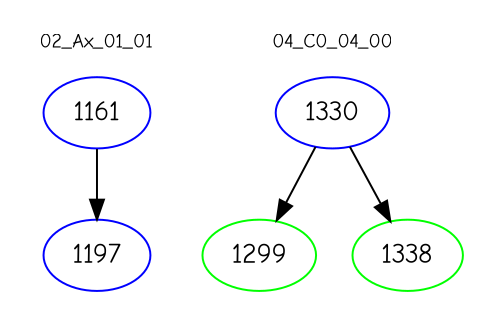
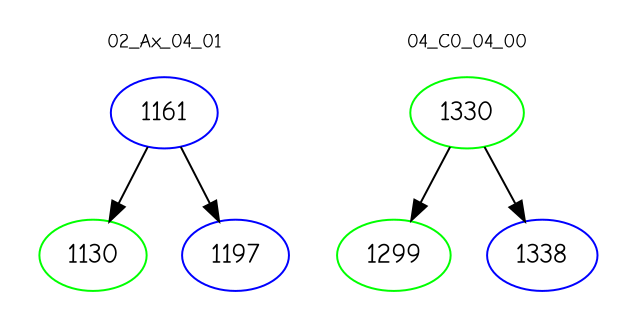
(97, 43) -> (164, 43)
(332, 113) -> (467, 113)
none -> (93, 255)
(408, 255) -> (542, 255)
